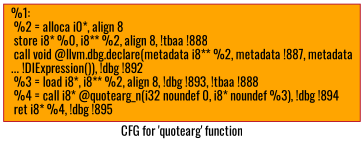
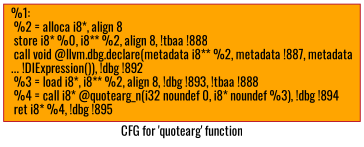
(67, 28) -> (67, 28)
